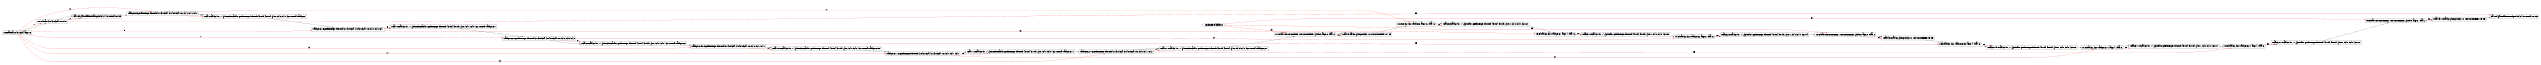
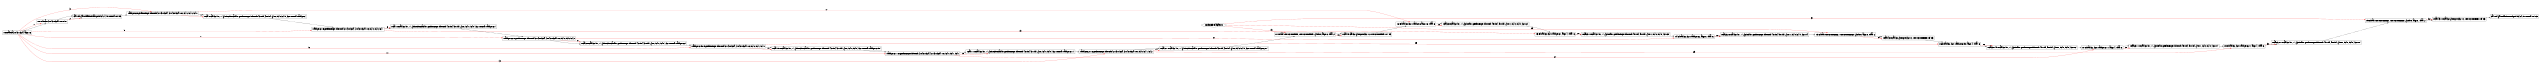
(1278, 14) -> none
(1416, 24) -> (1416, 24)
